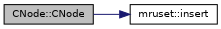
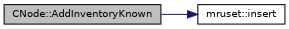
(49, 14) -> (83, 14)
